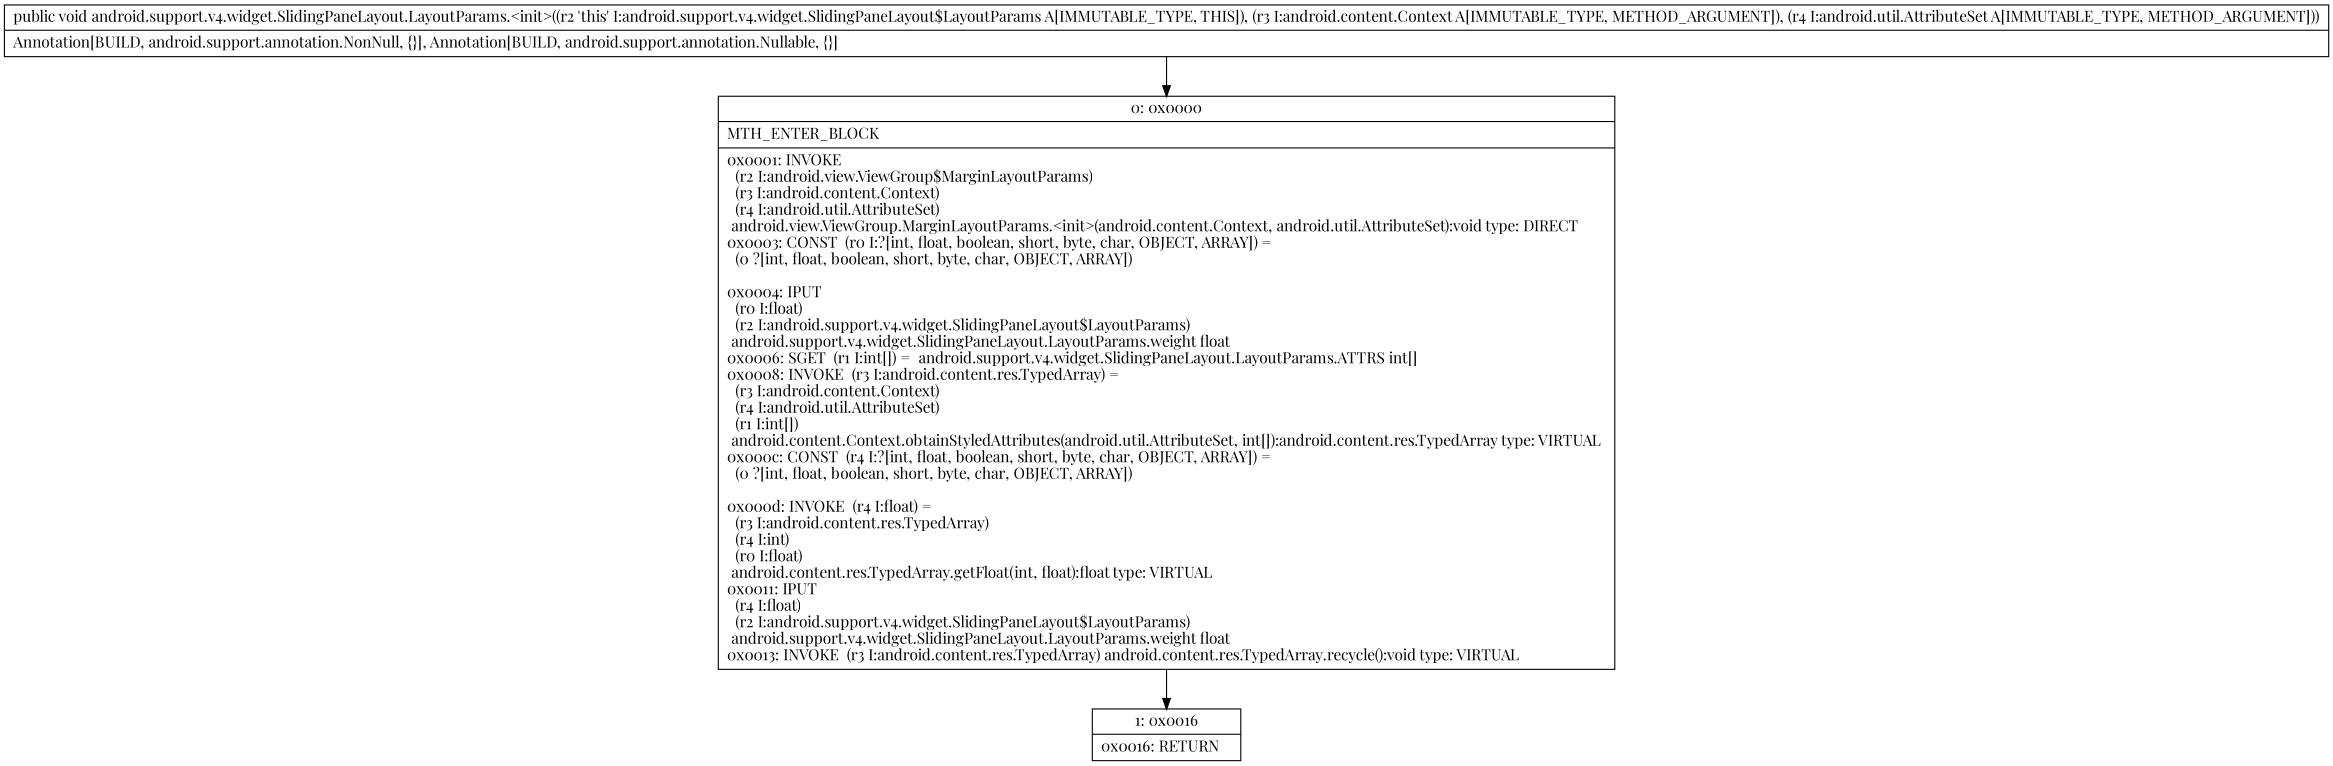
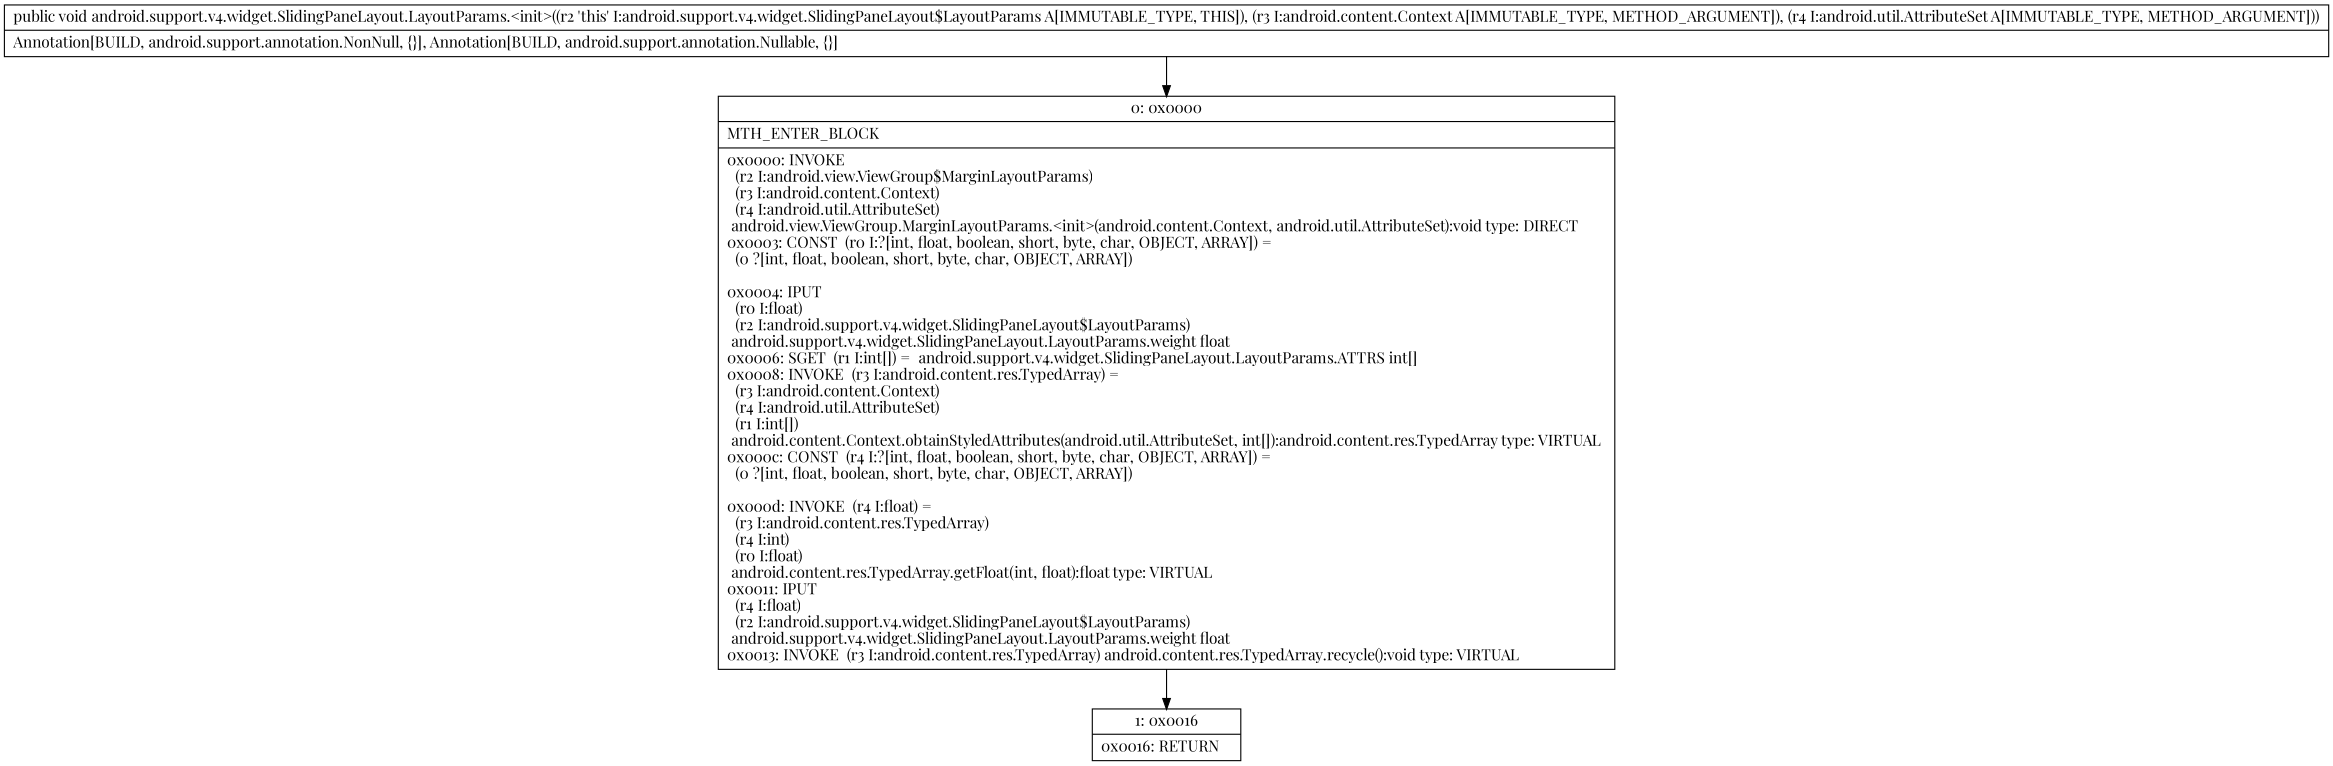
(789, 161) -> (790, 161)
